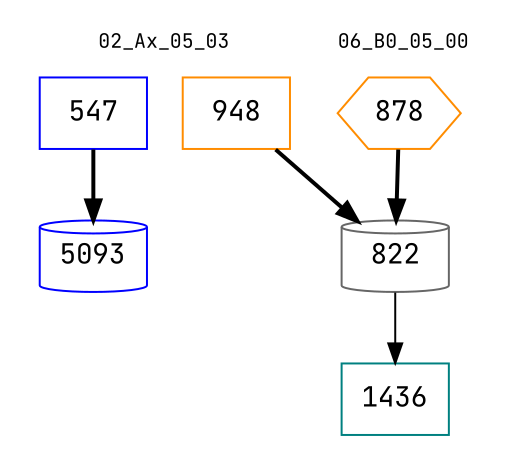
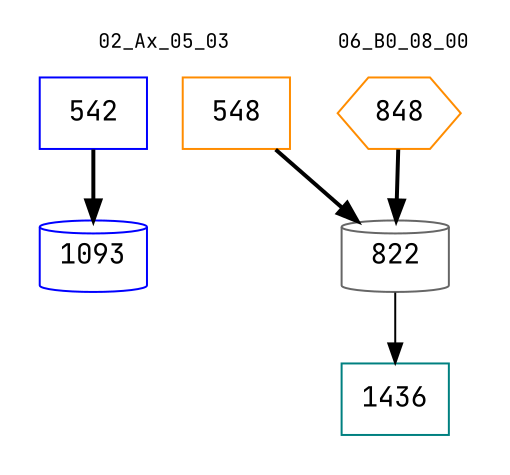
(404, 43) -> (404, 43)
(93, 113) -> (93, 113)
(236, 113) -> (236, 113)
(399, 113) -> (399, 113)
(93, 256) -> (93, 256)
